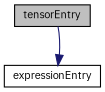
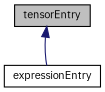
(60, 41) -> (45, 51)
